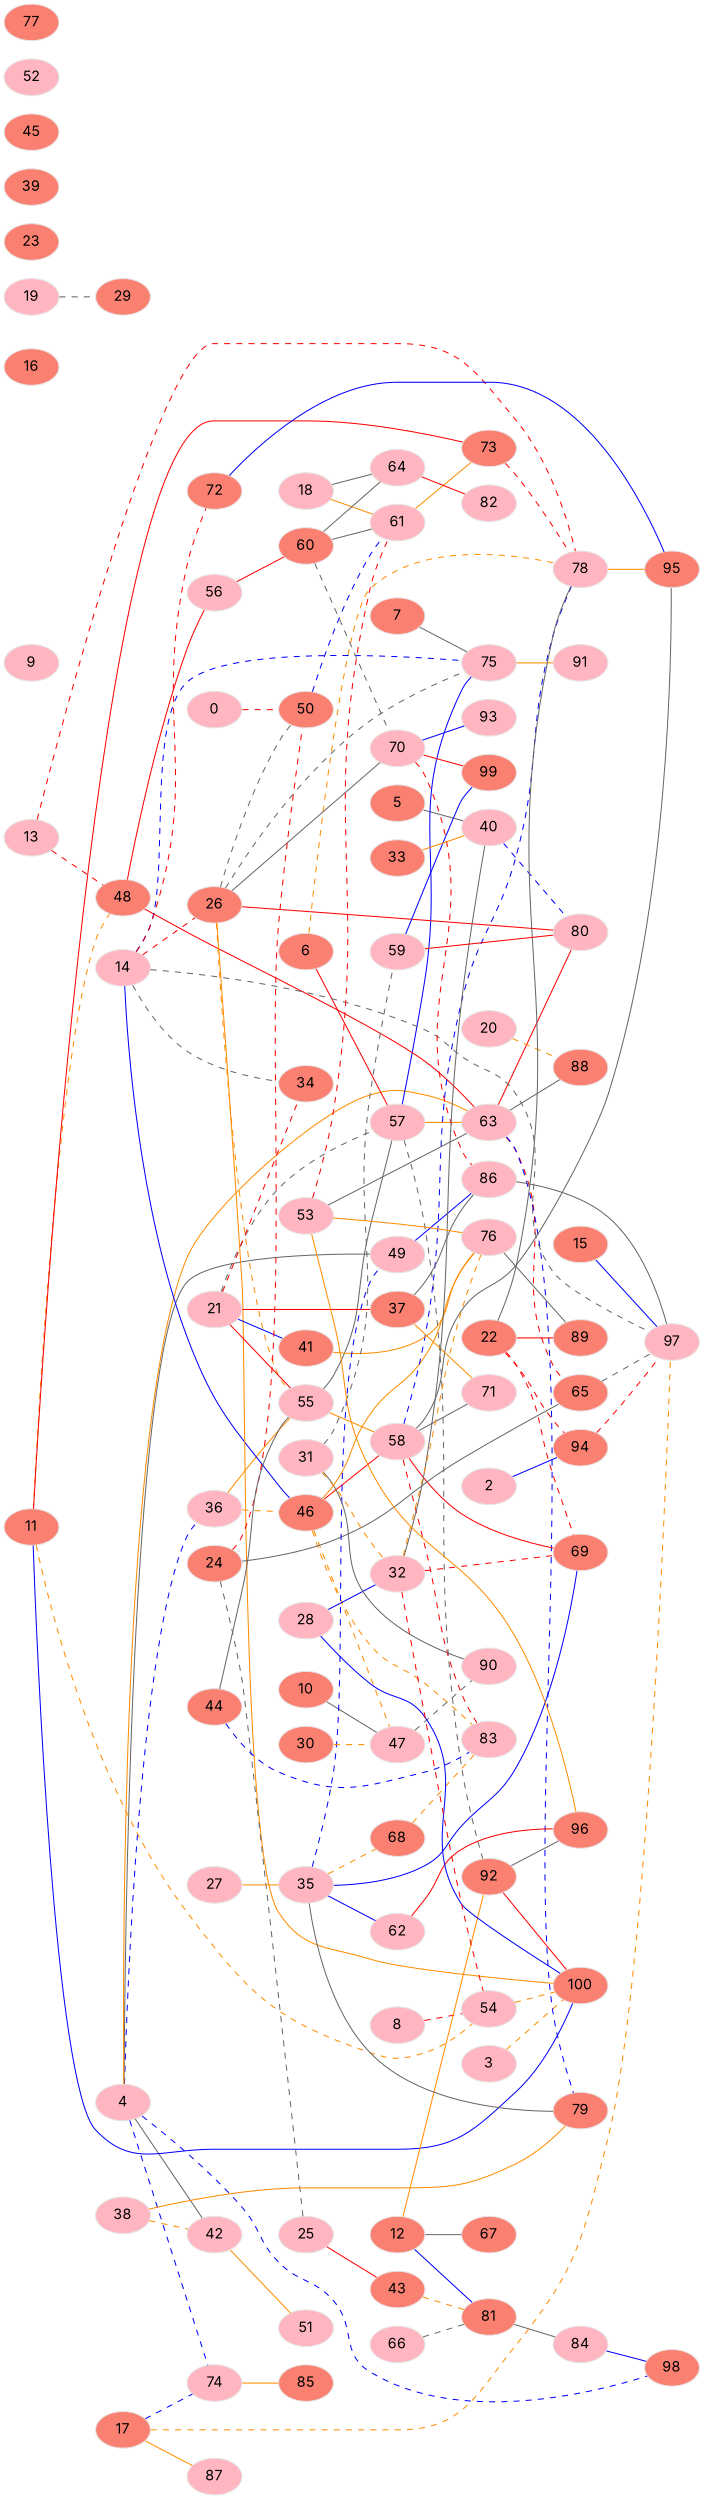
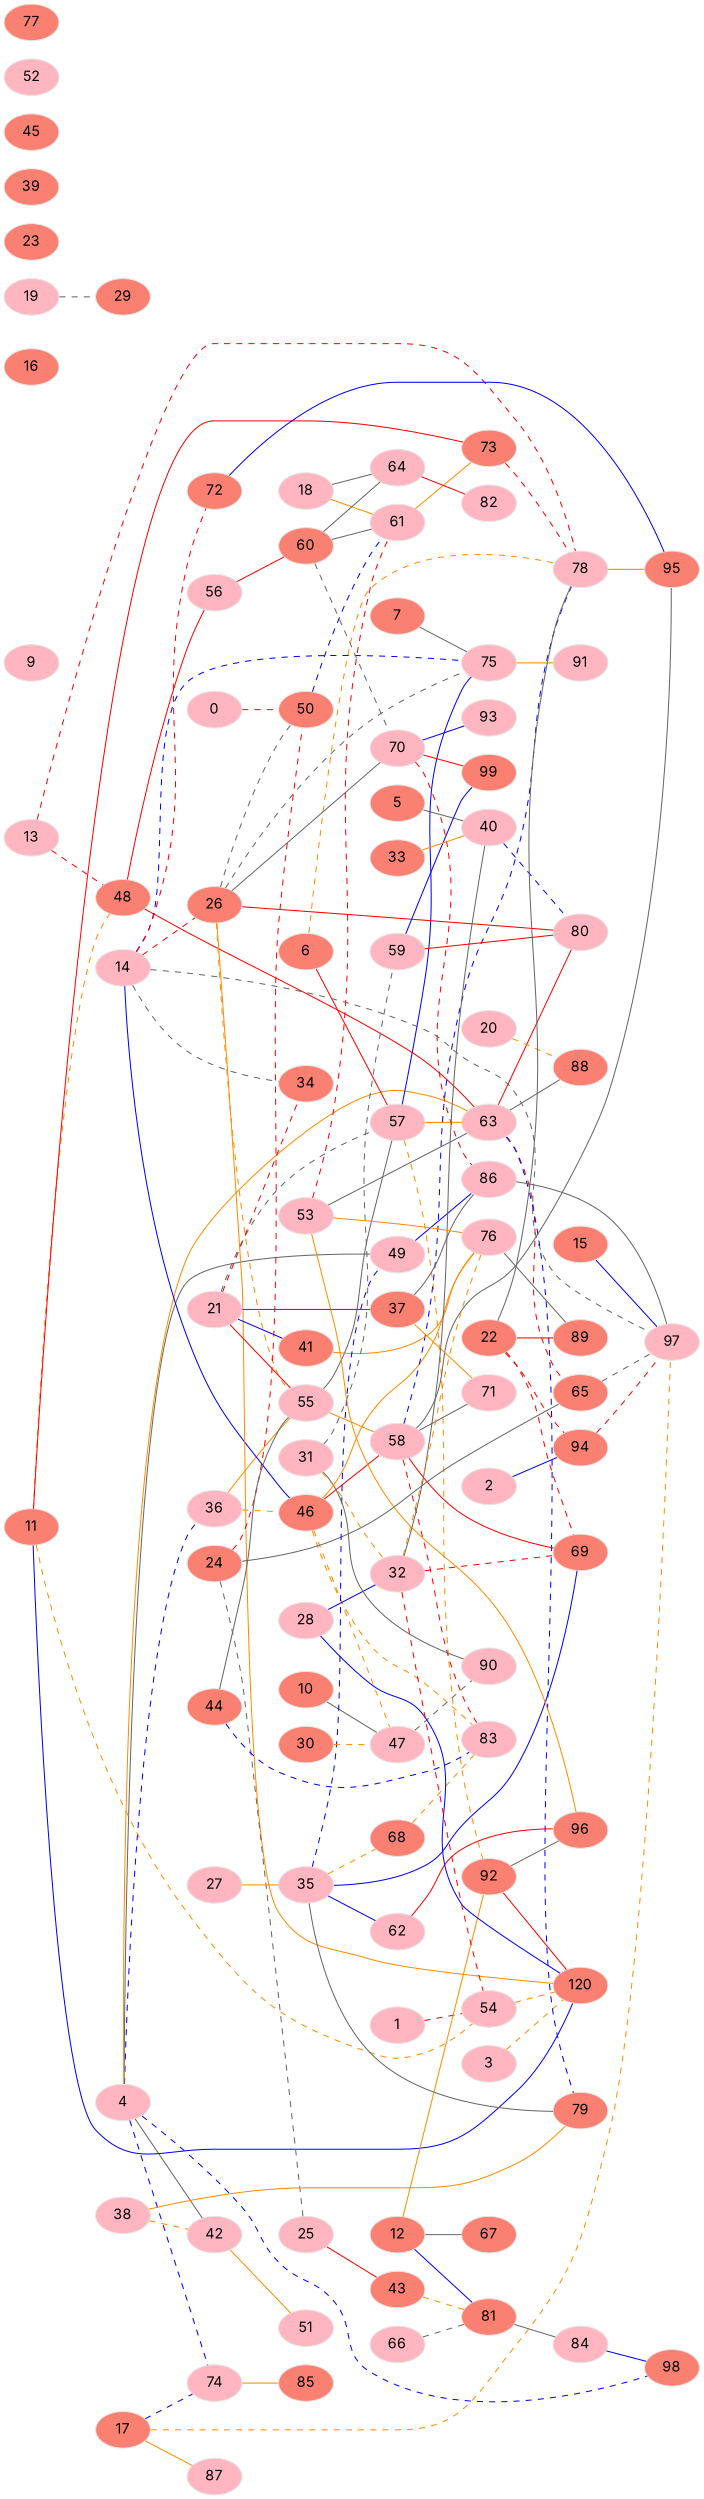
(444, 1481) -> (444, 1481)
(581, 1986) -> (581, 1986)
(398, 2025) -> (398, 2025)
